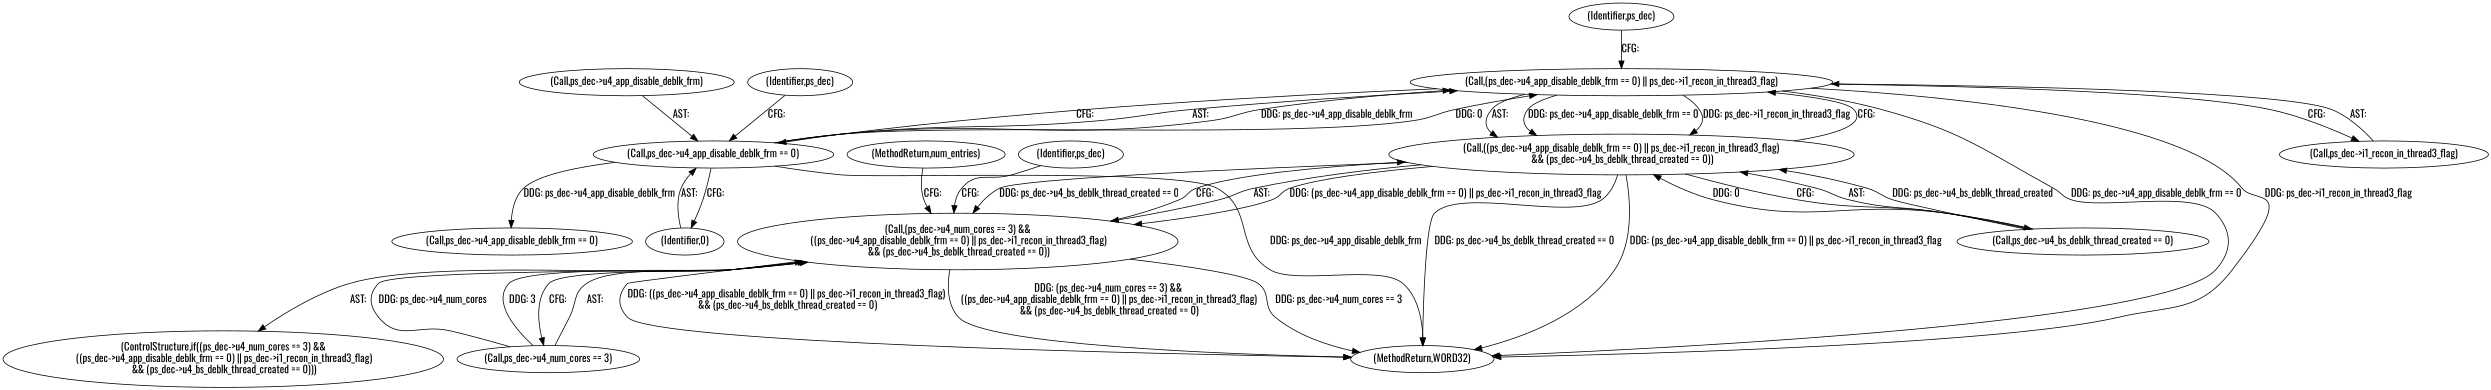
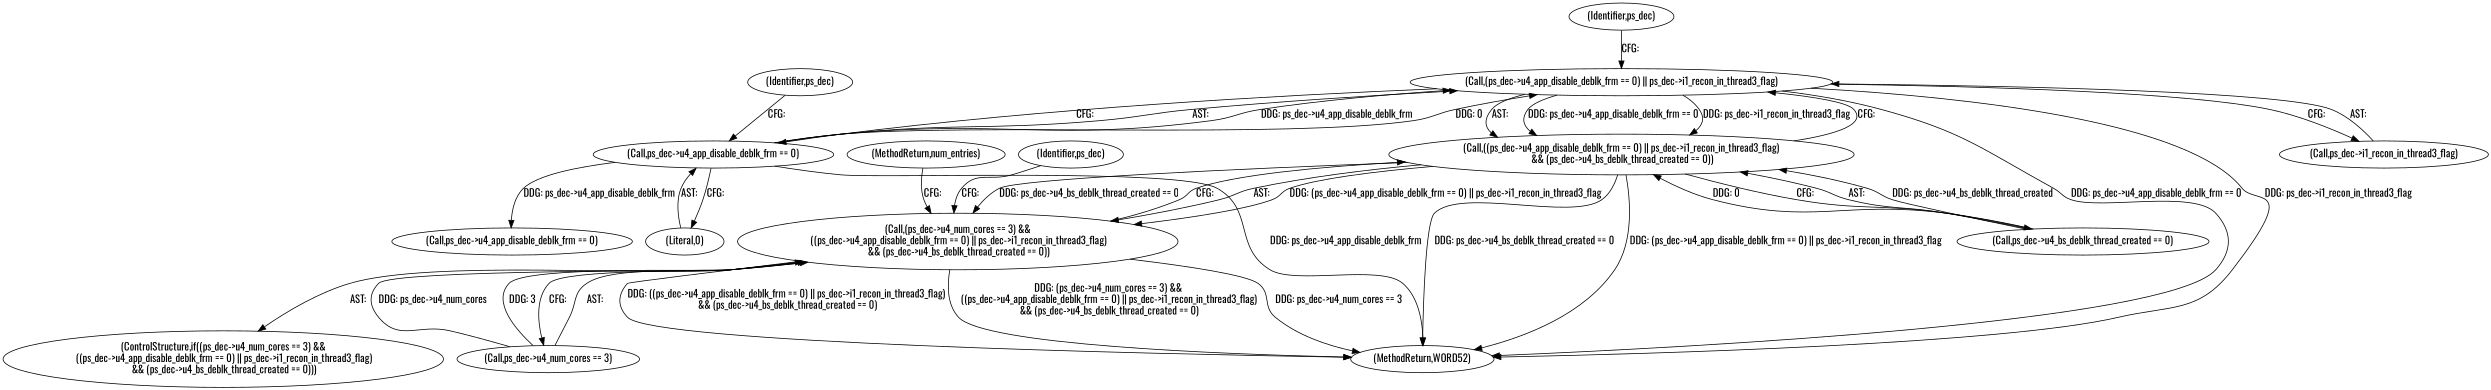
(627, 82) -> none
(685, 241) -> (685, 241)
(1422, 359) -> (1422, 359)
